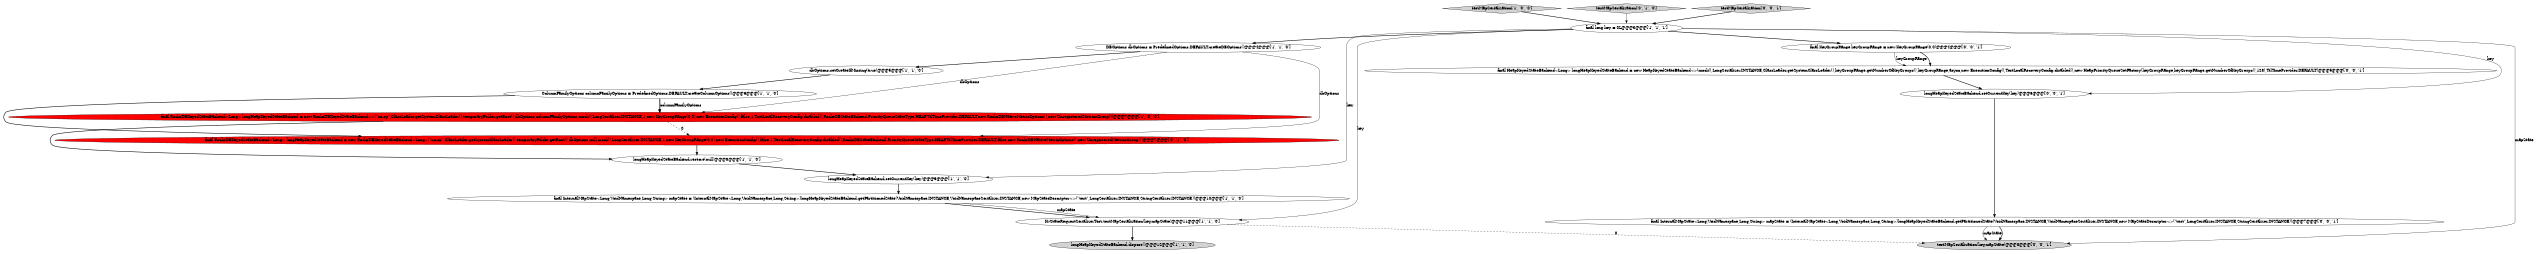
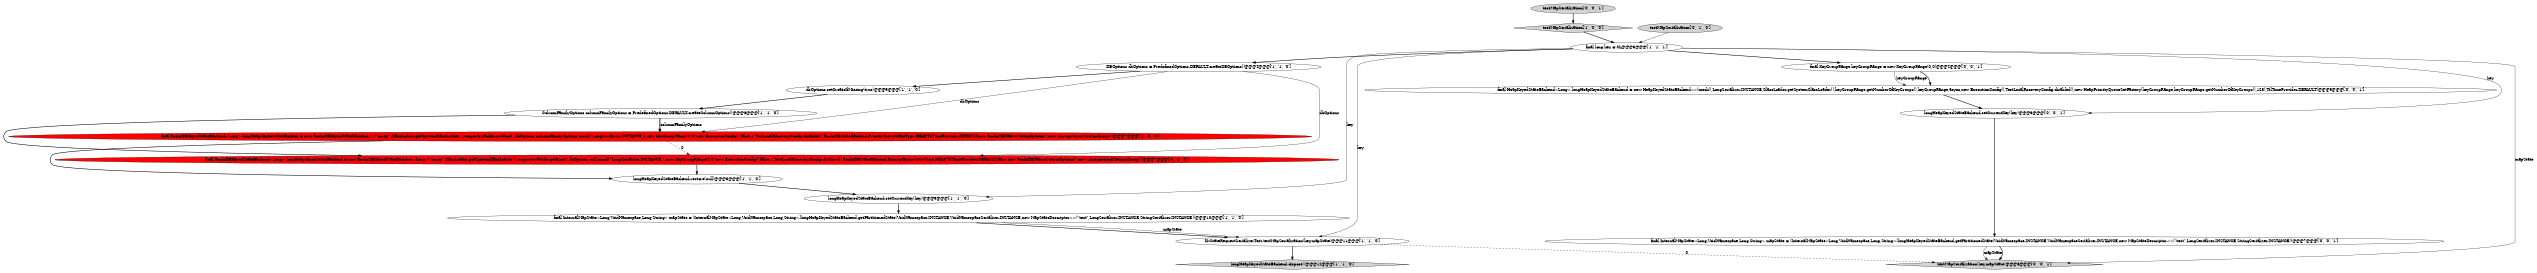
(1627, 9) -> (1680, 28)
(1751, 9) -> (1573, 9)
(1693, 18) -> (1573, 17)
(1132, 245) -> (1292, 265)
(1994, 245) -> (1995, 265)
